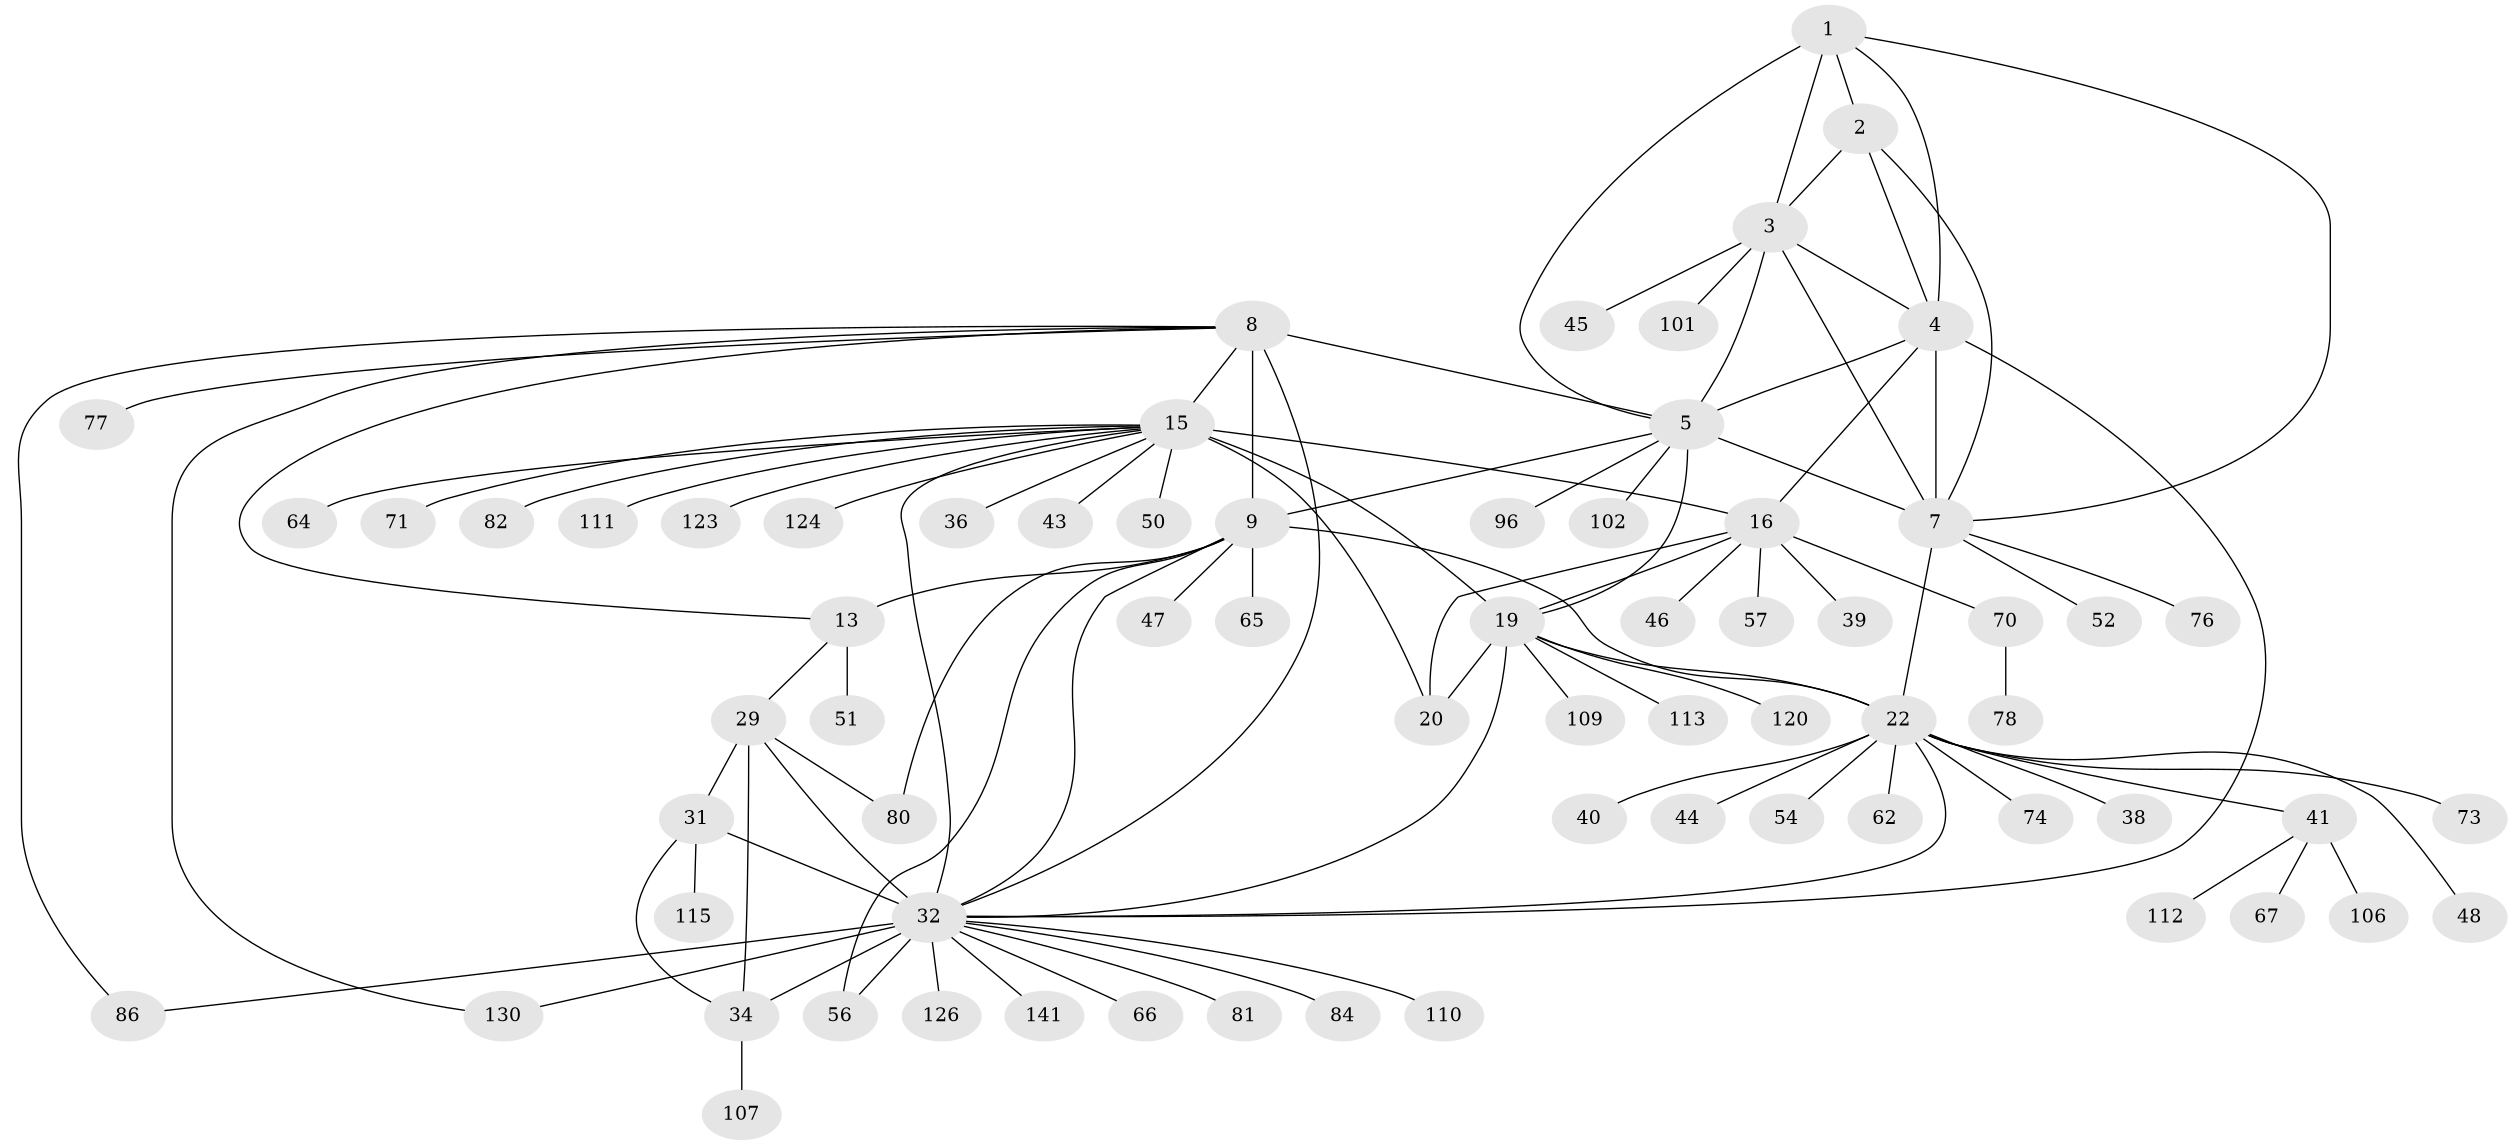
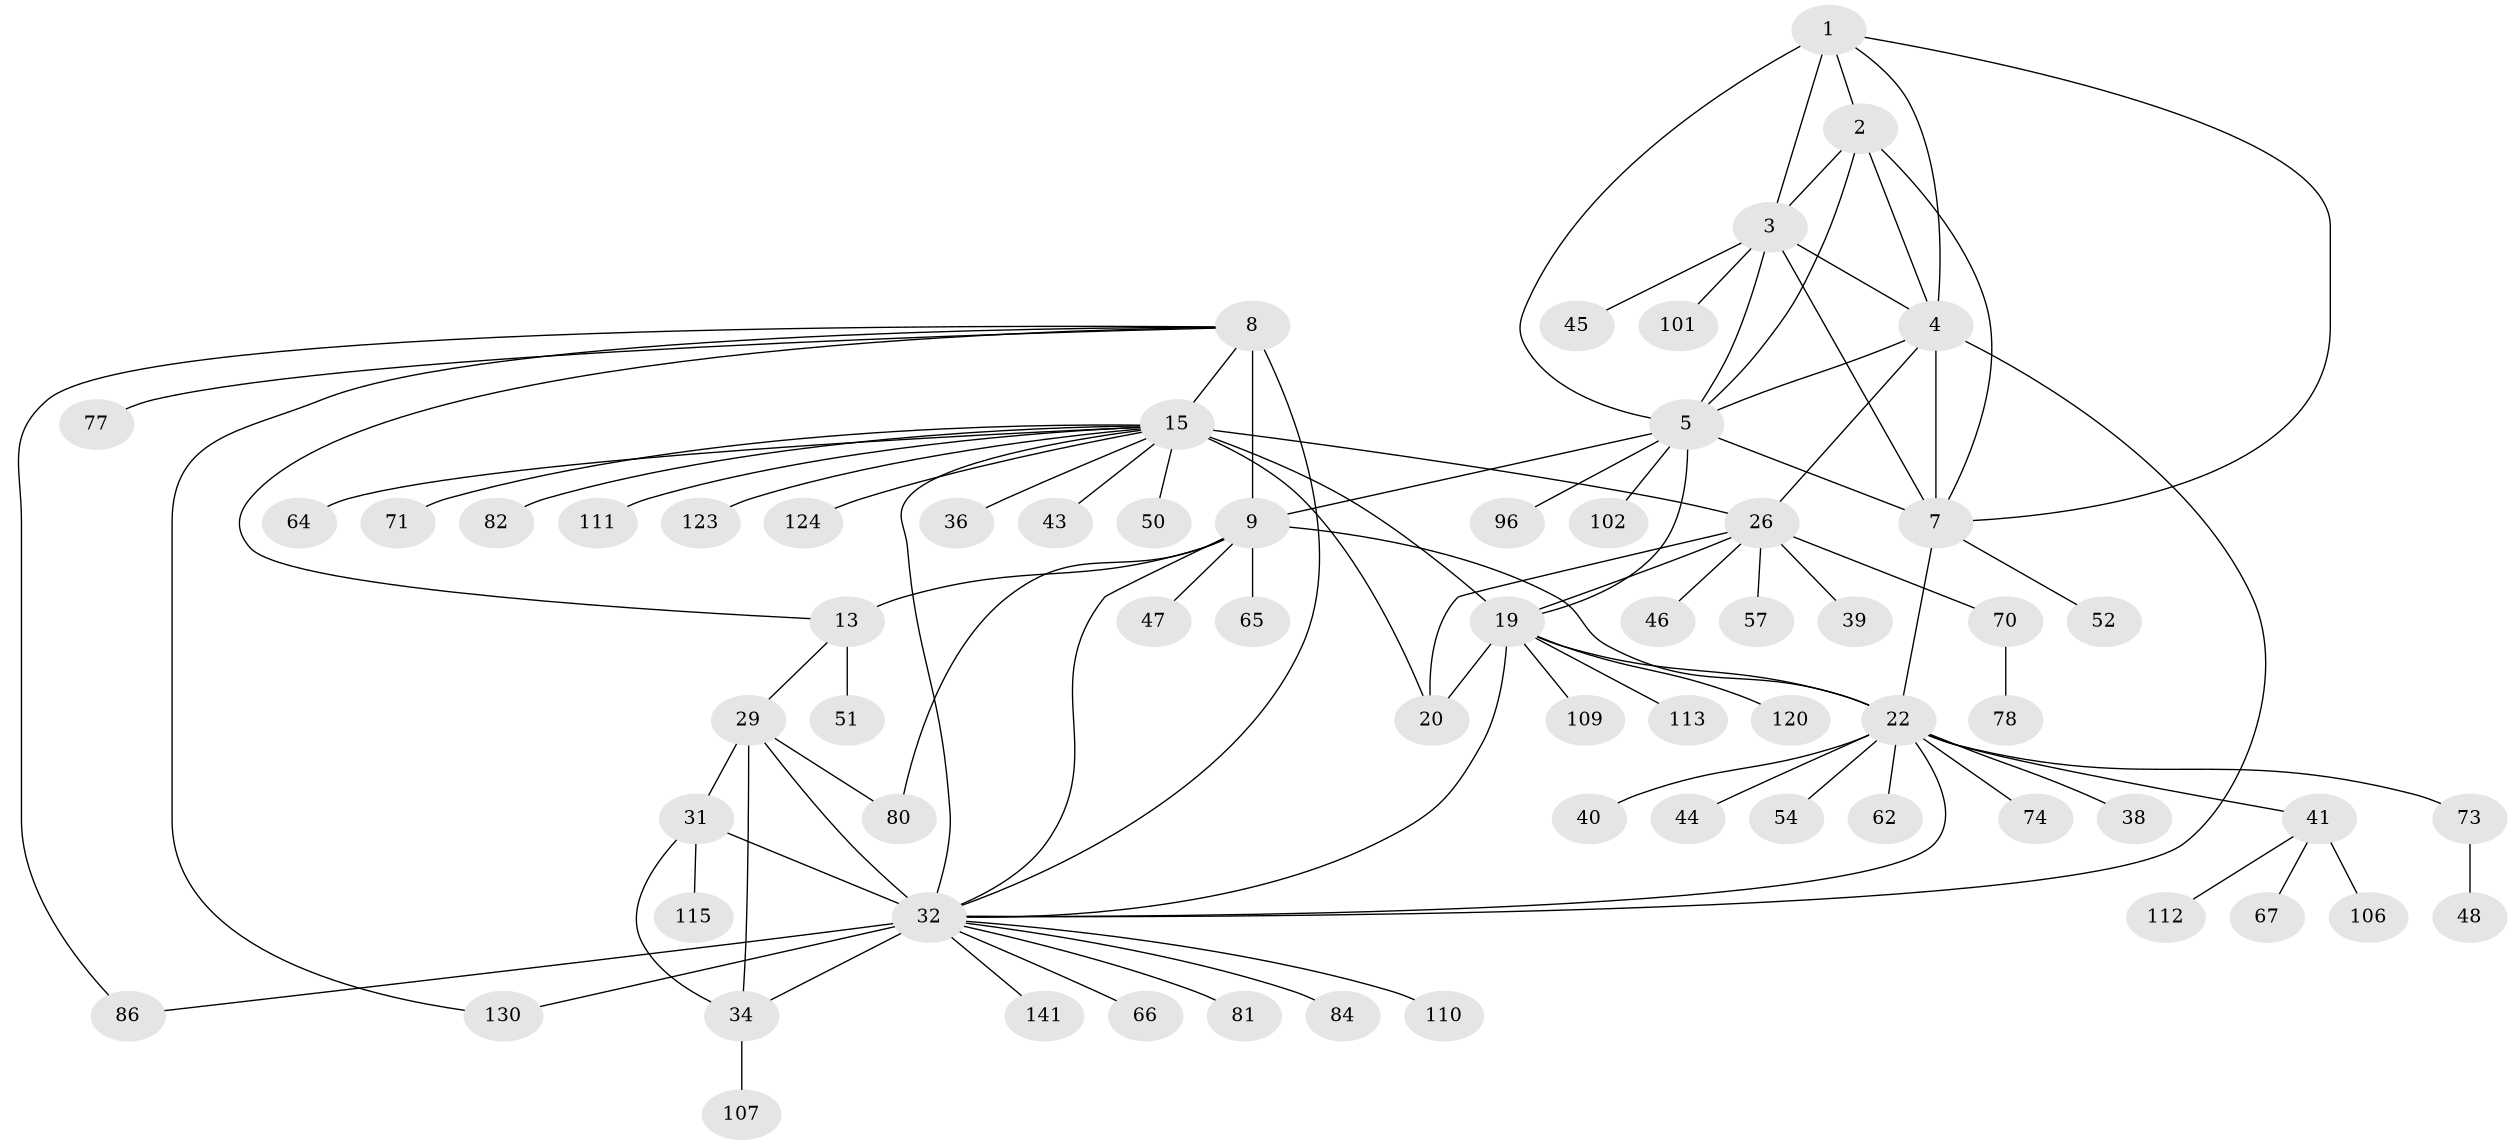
(1470, 375) -> (1797, 296)
(1762, 523) -> (1762, 523)
(2203, 622) -> none
(2217, 752) -> (2470, 868)
(840, 1016) -> none
(942, 1016) -> none
